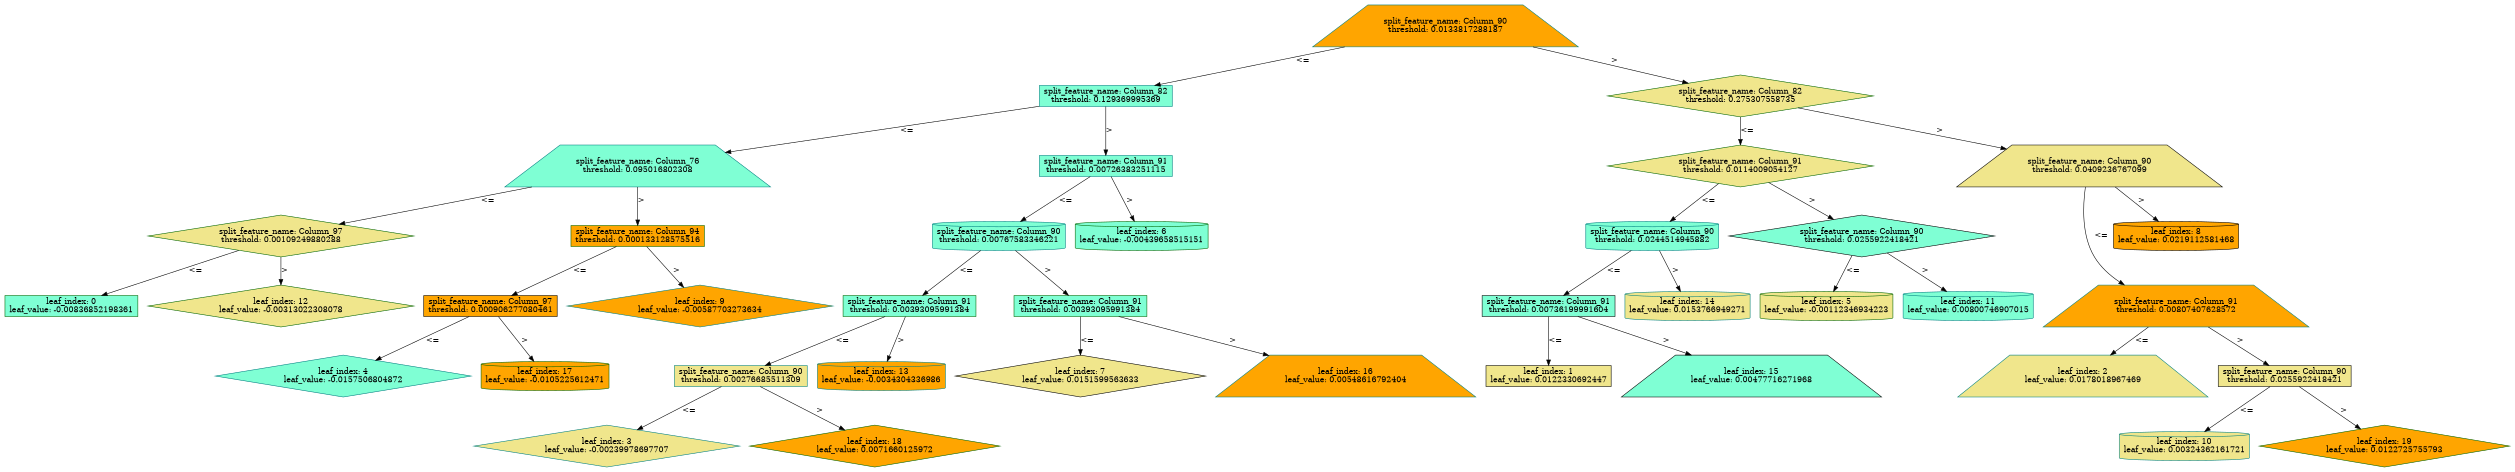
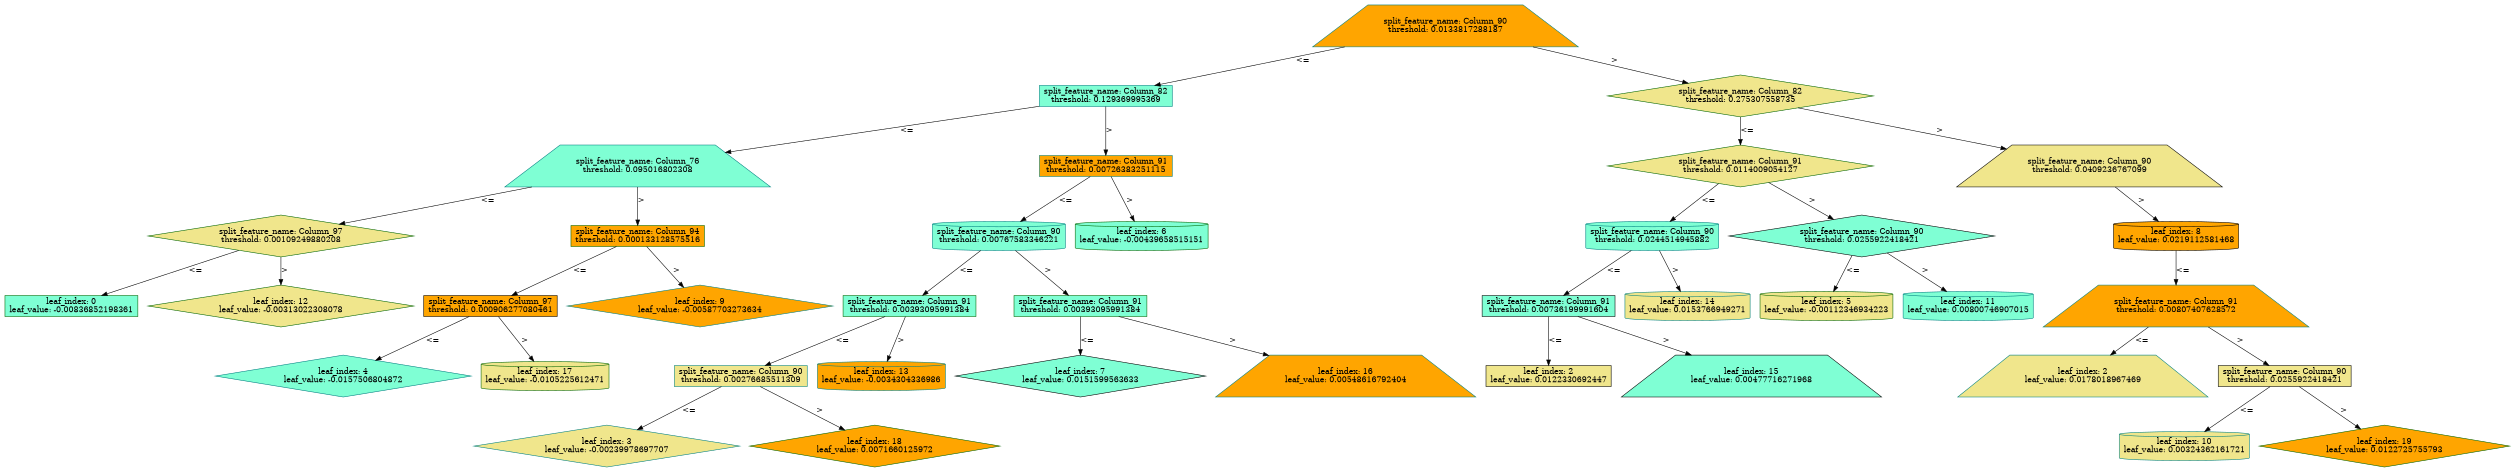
(1106, 166) -> (1106, 166)
(281, 236) -> (281, 236)
(2087, 240) -> (2176, 265)
(545, 376) -> (545, 376)
(1080, 376) -> (1080, 376)
(1549, 376) -> (1549, 376)
